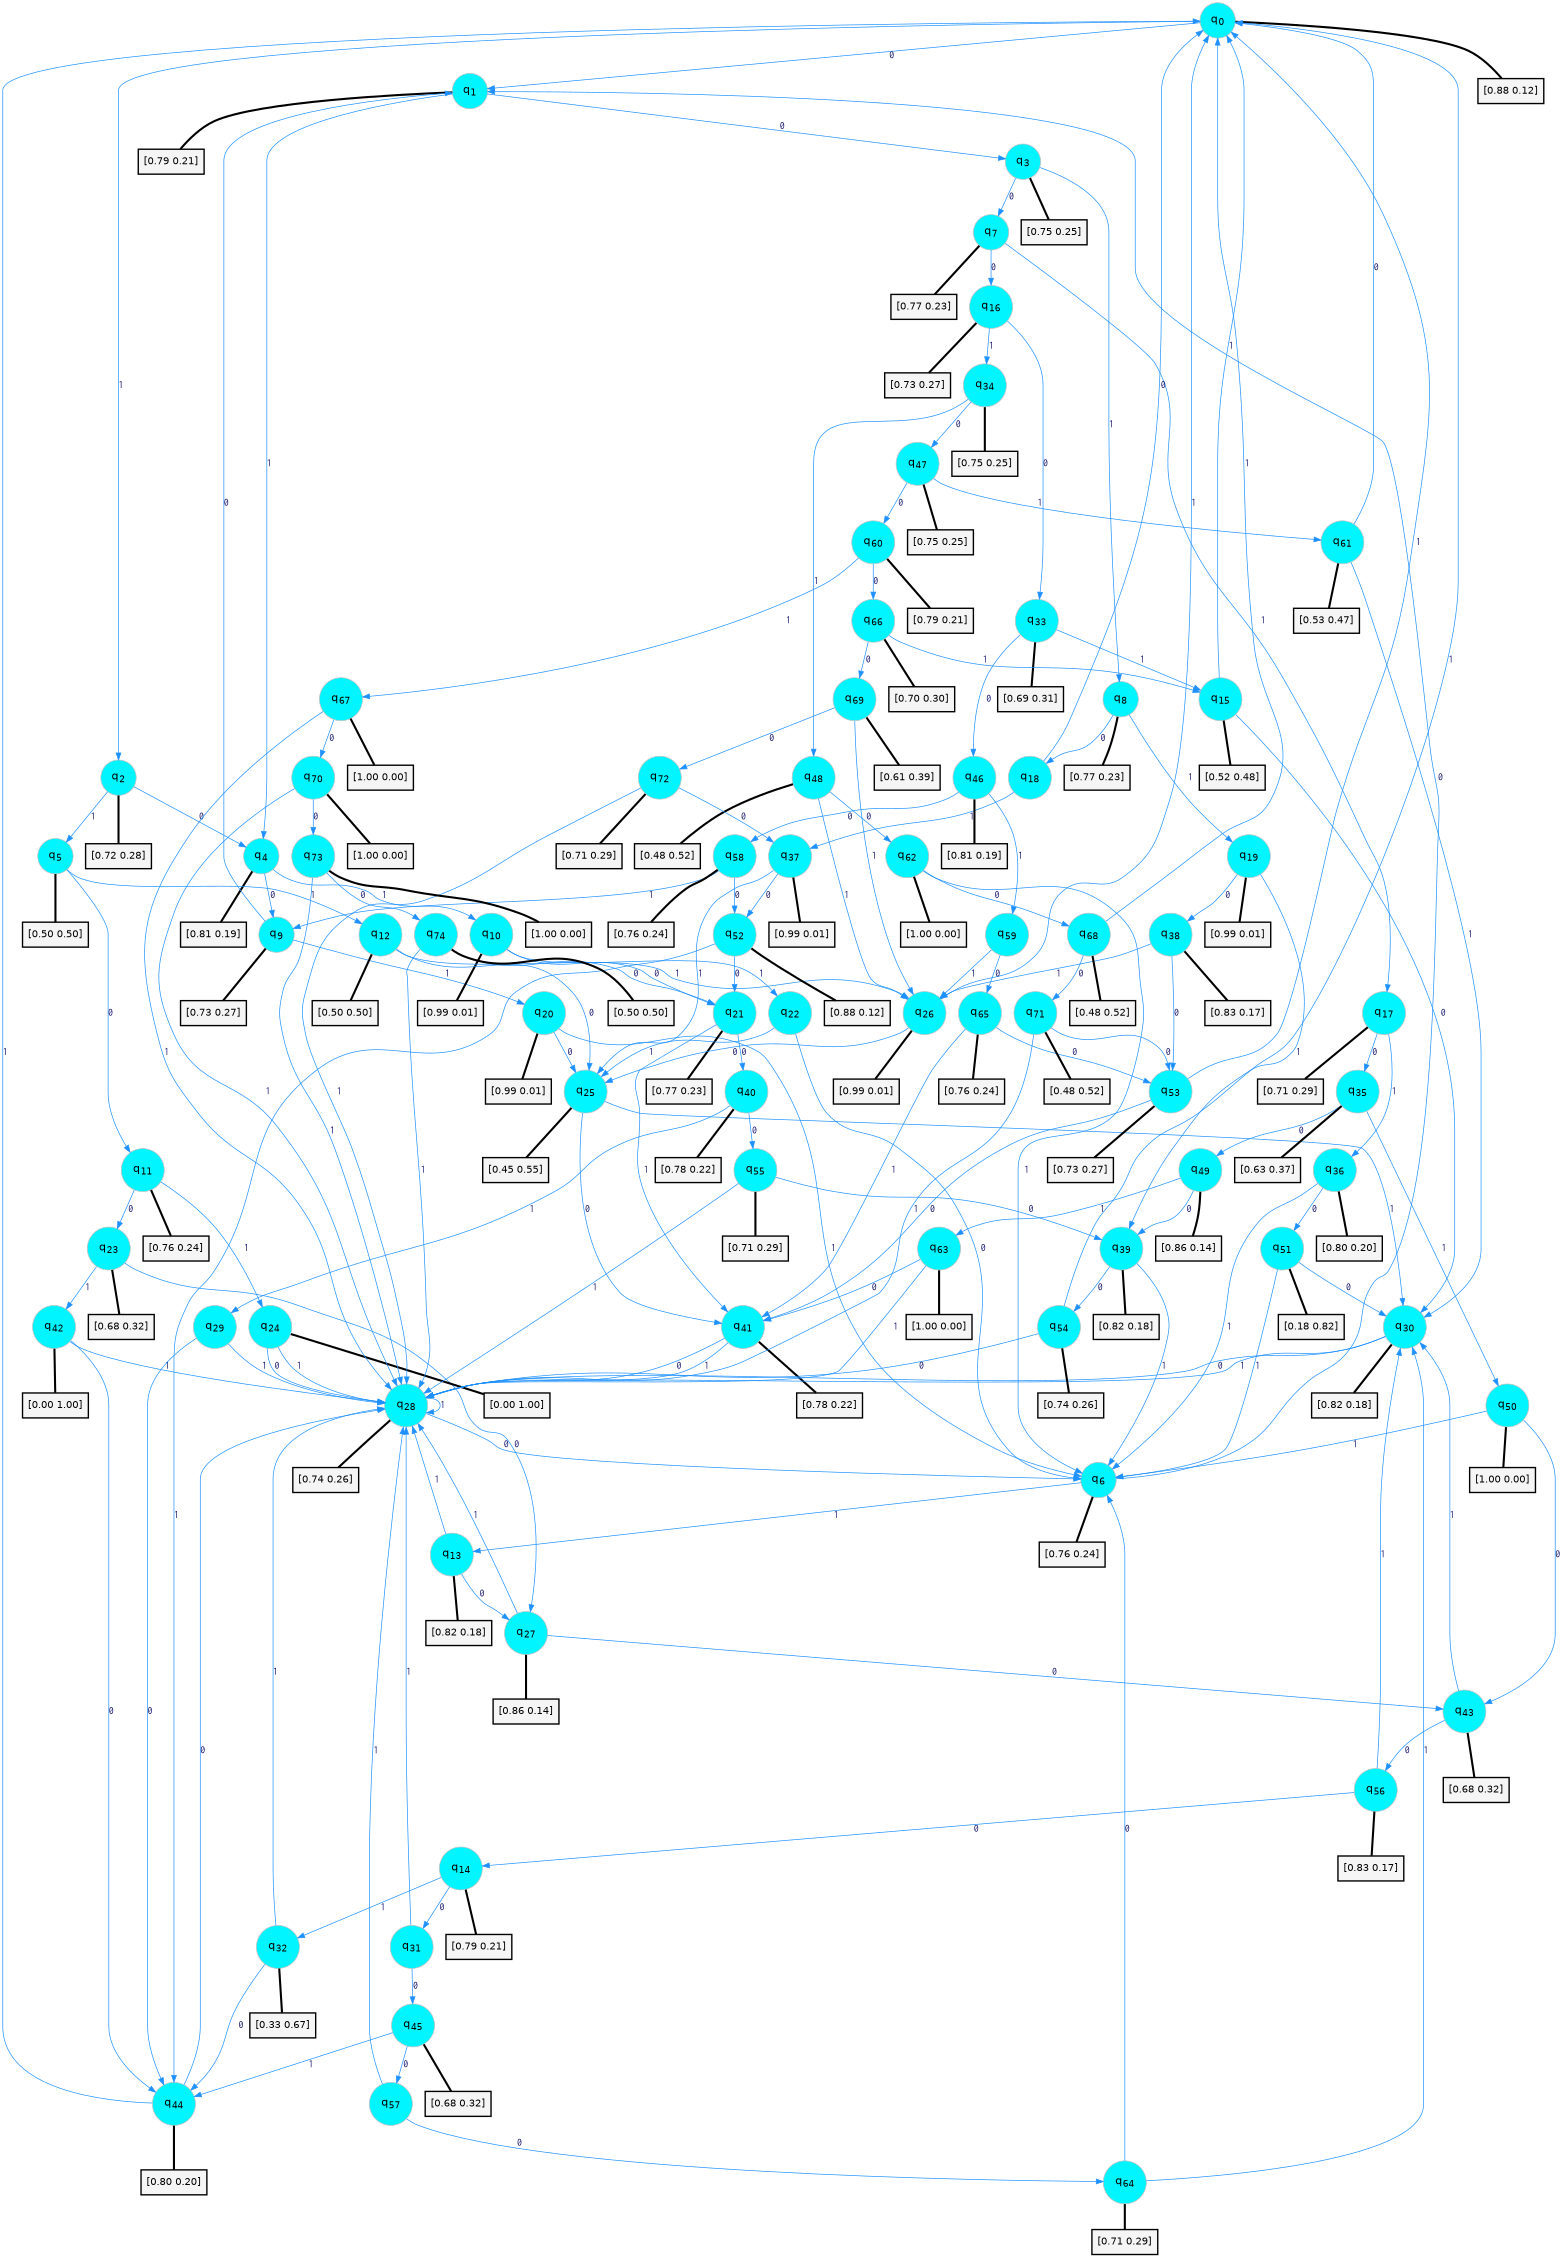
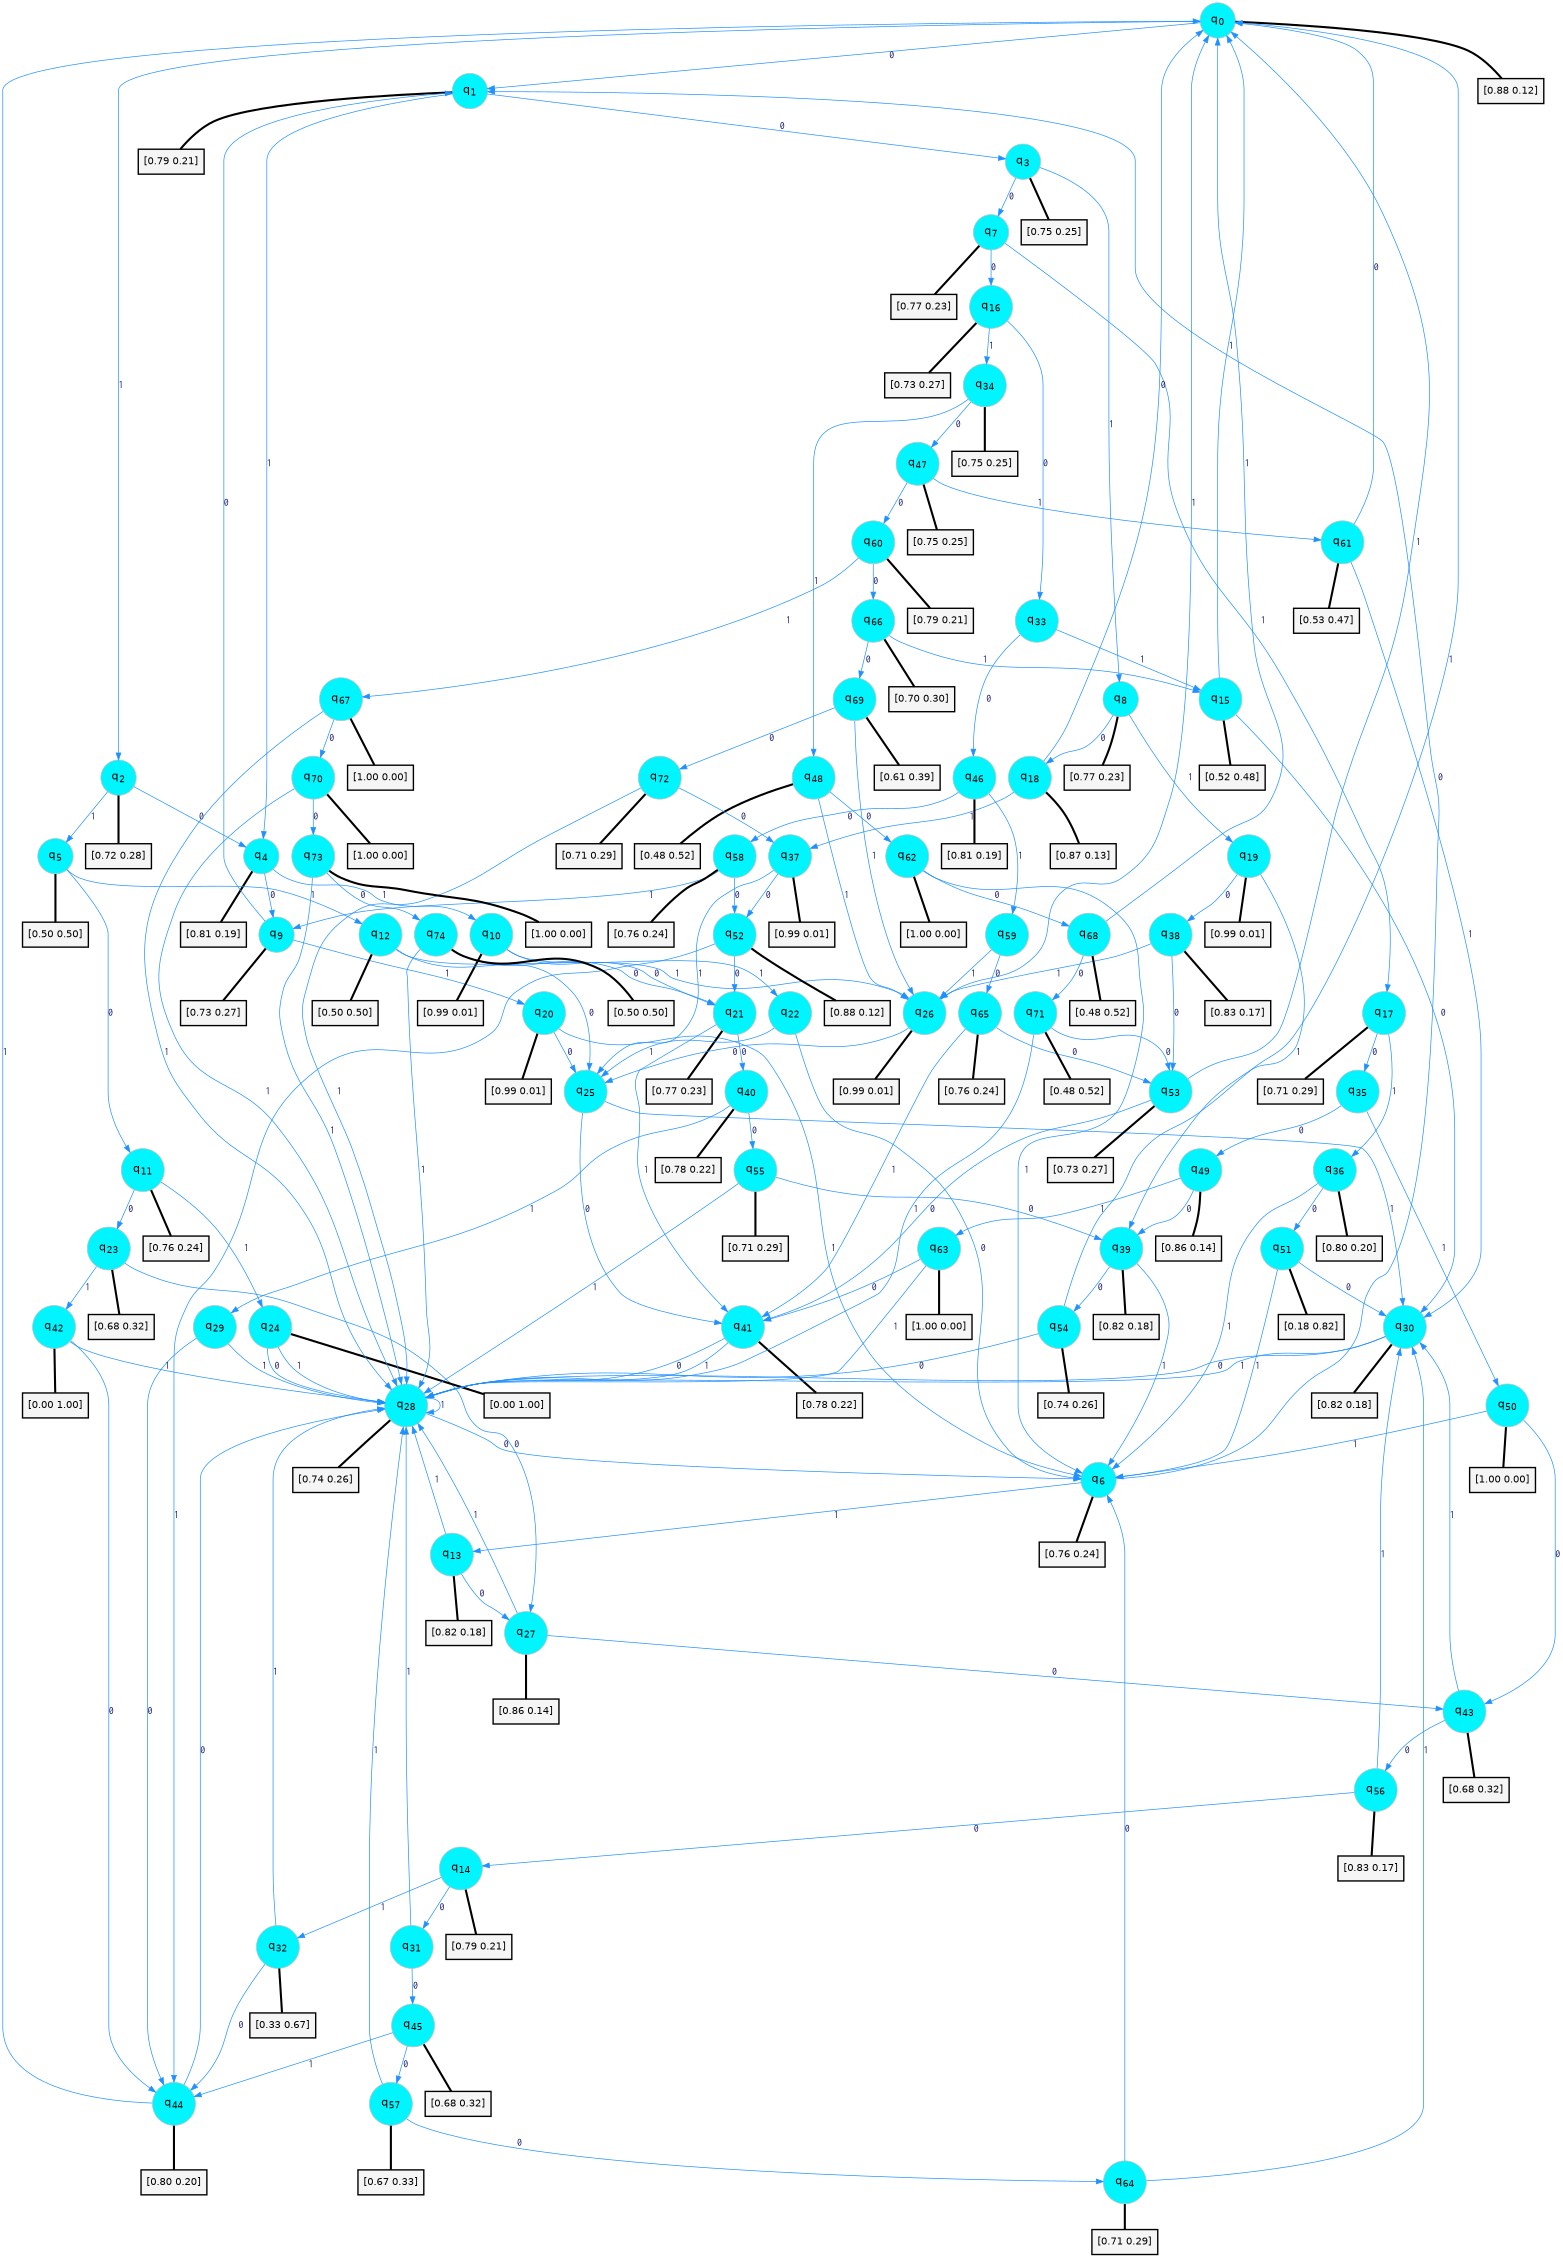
(1031, 699) -> none
none -> (1083, 856)
(516, 1170) -> none
(1268, 1170) -> none
none -> (391, 2182)
